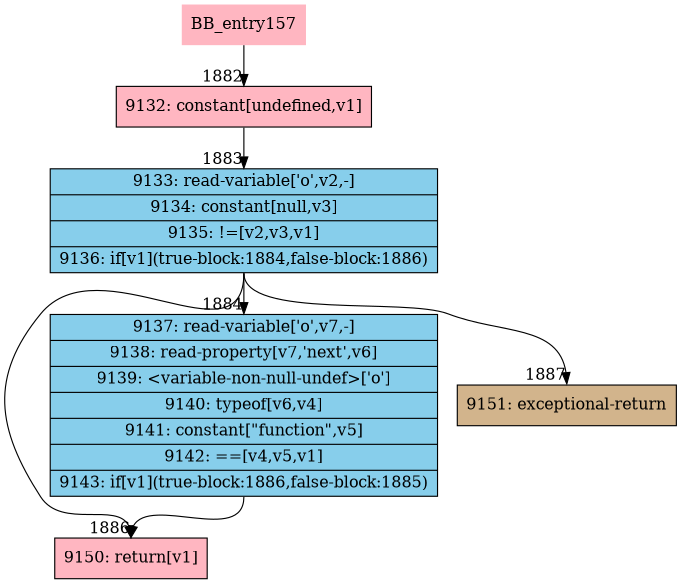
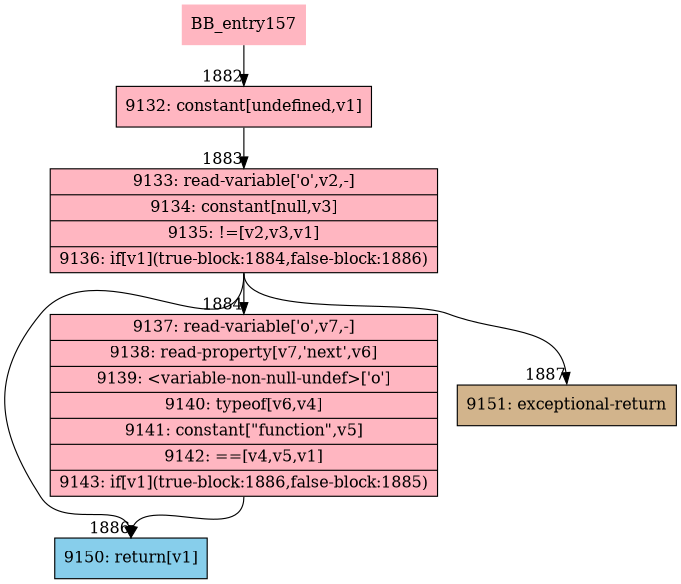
(244, 221) -> (244, 221)
(244, 405) -> (244, 405)
(131, 558) -> (131, 558)
